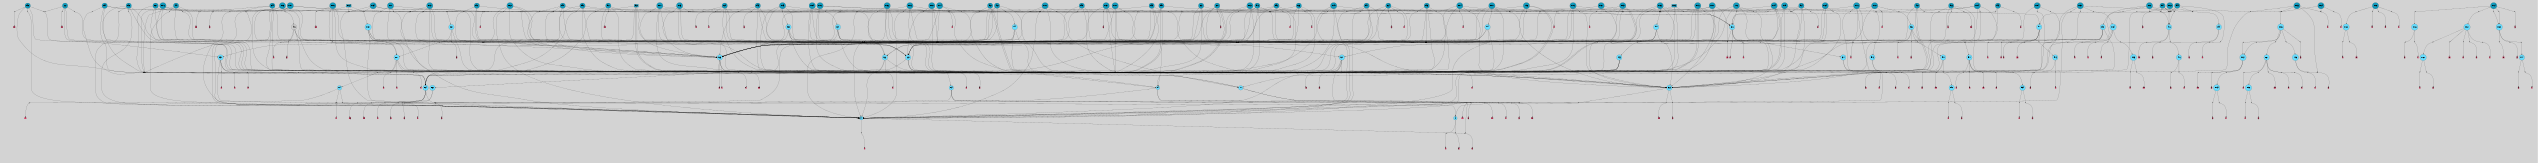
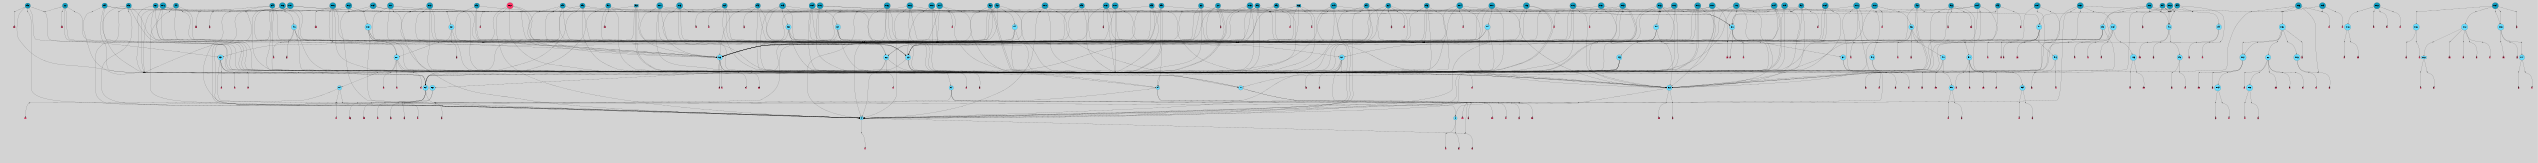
(349, 6) -> (349, 6)
(510, 6) -> (510, 6)
(1299, 6) -> (1299, 6)
(1674, 6) -> (1674, 6)
(294, 27) -> (294, 27)
(2423, 57) -> (2424, 57)
